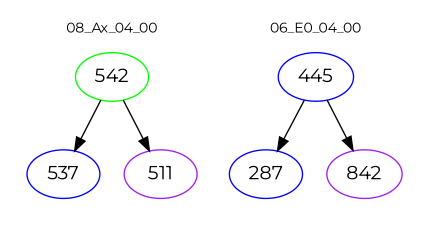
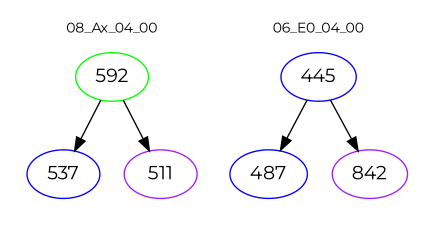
(112, 77) -> (112, 77)
(266, 174) -> (269, 174)
